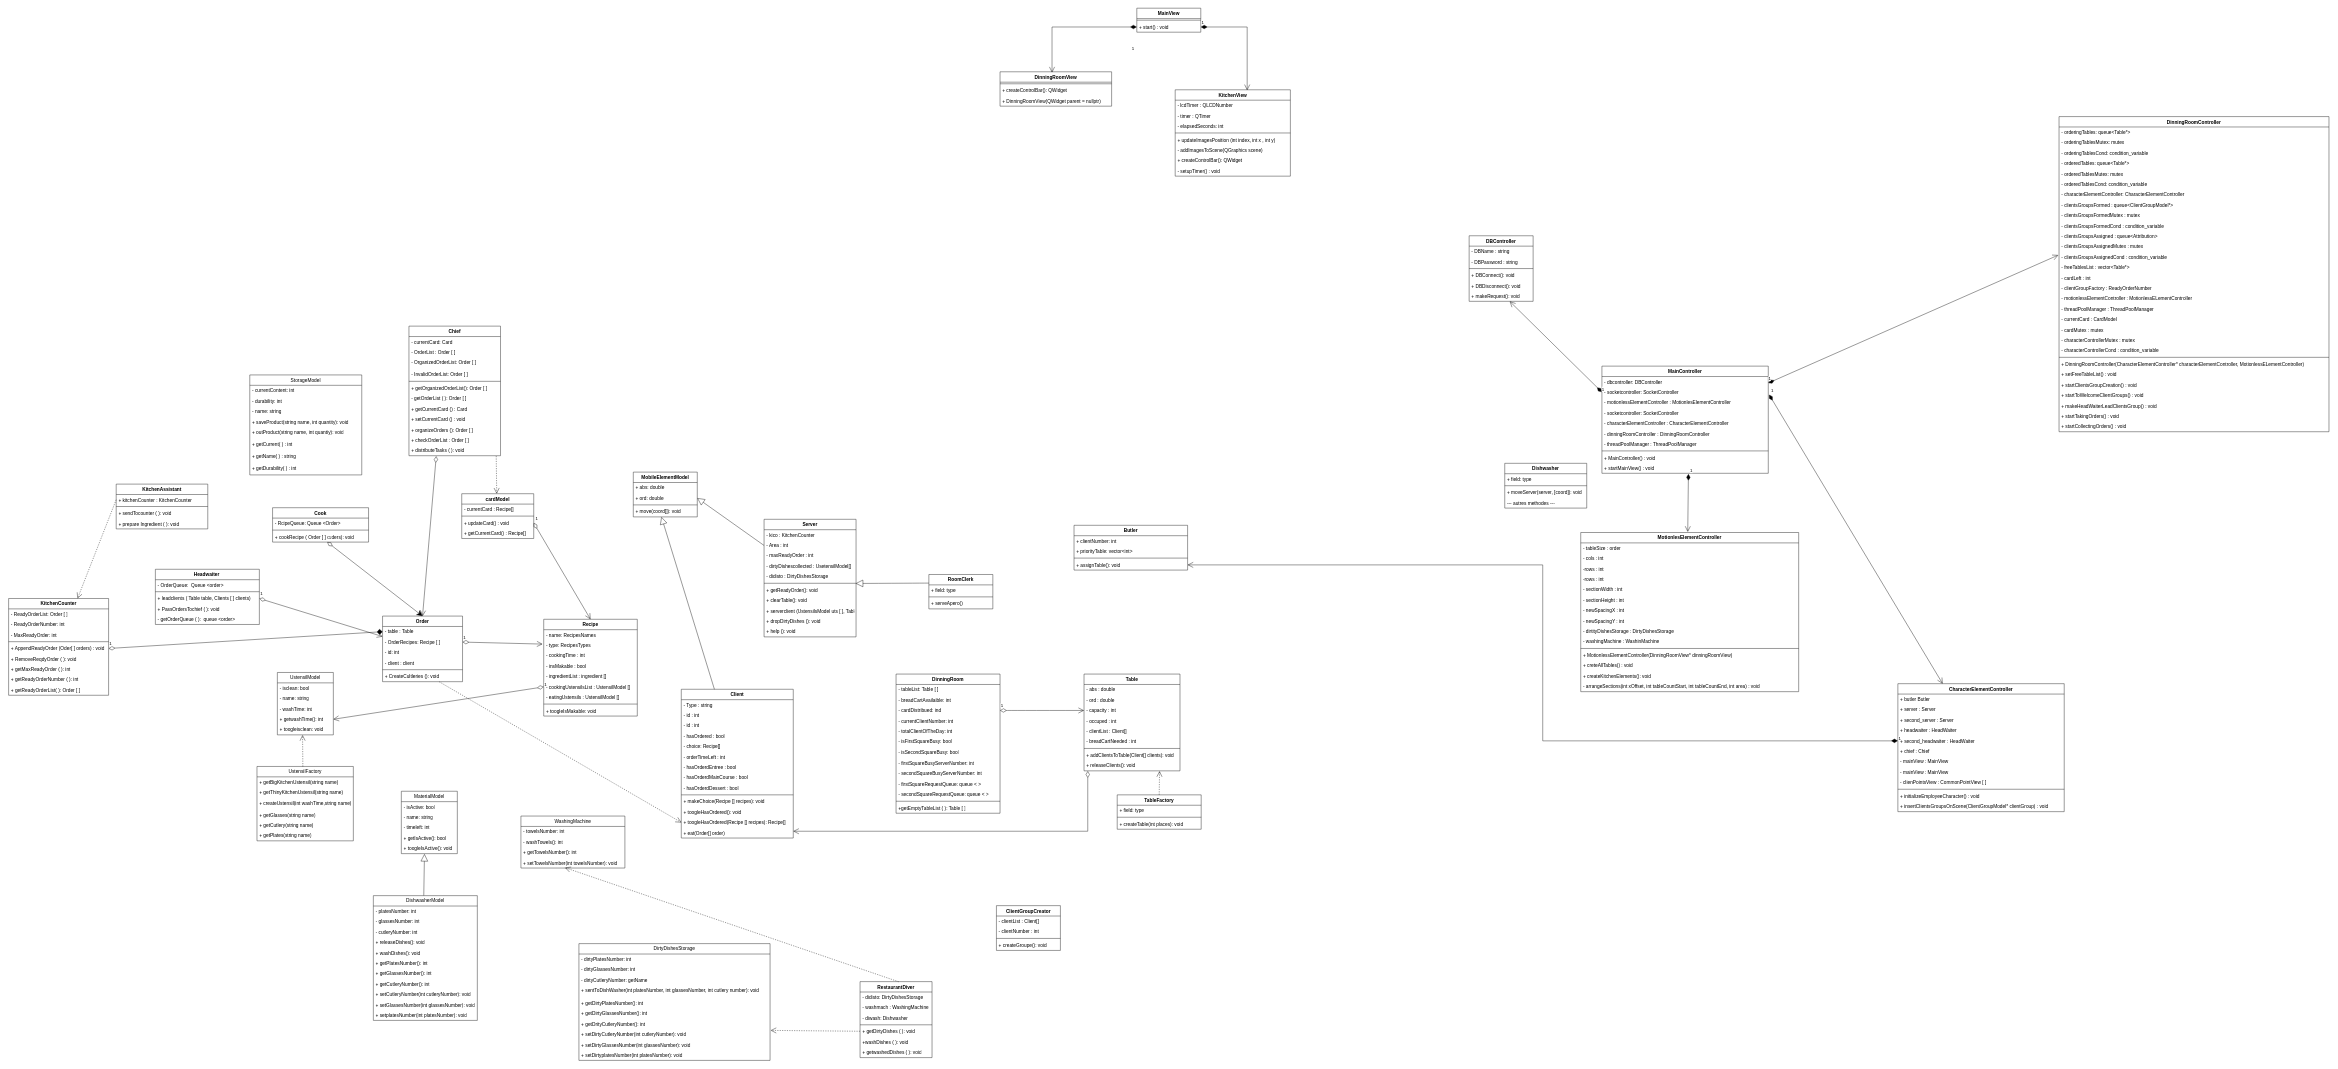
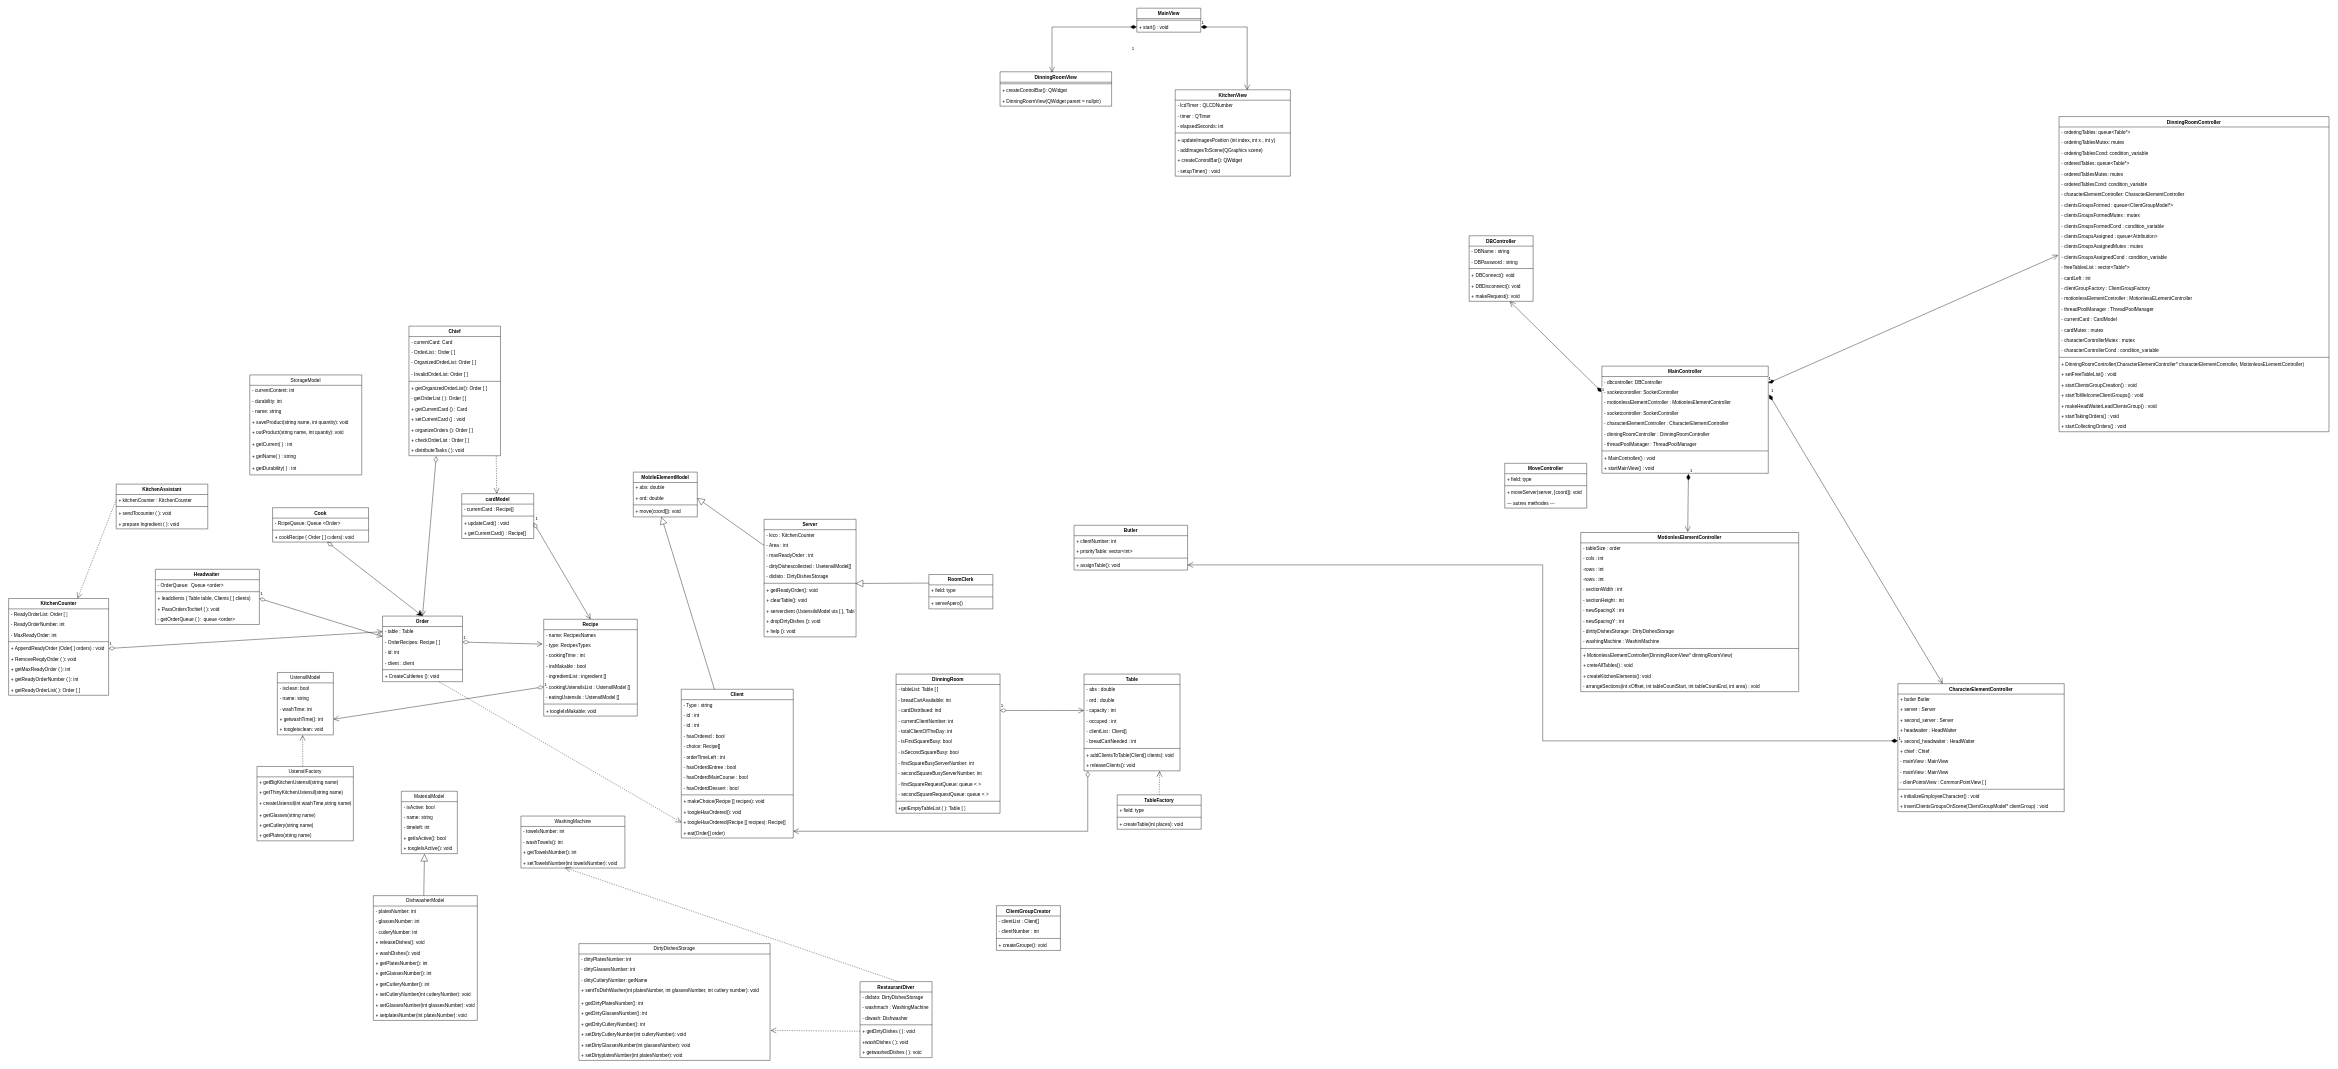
(2110, 288) -> (2111, 288)
(1545, 469) -> (1545, 469)
(376, 632) -> (377, 632)
